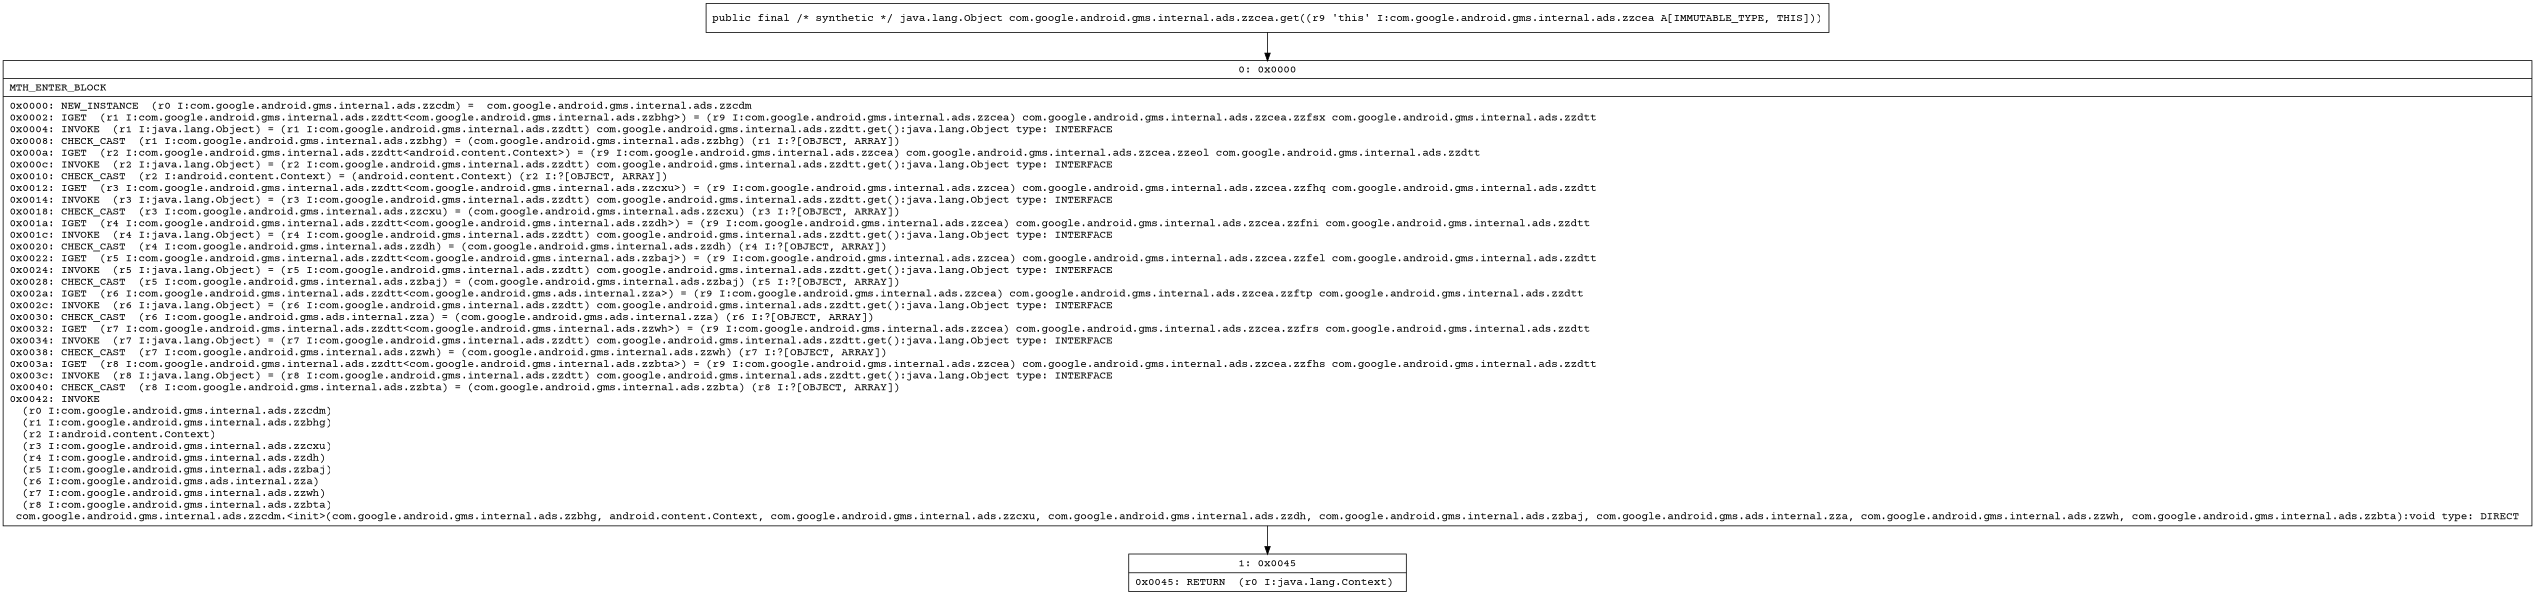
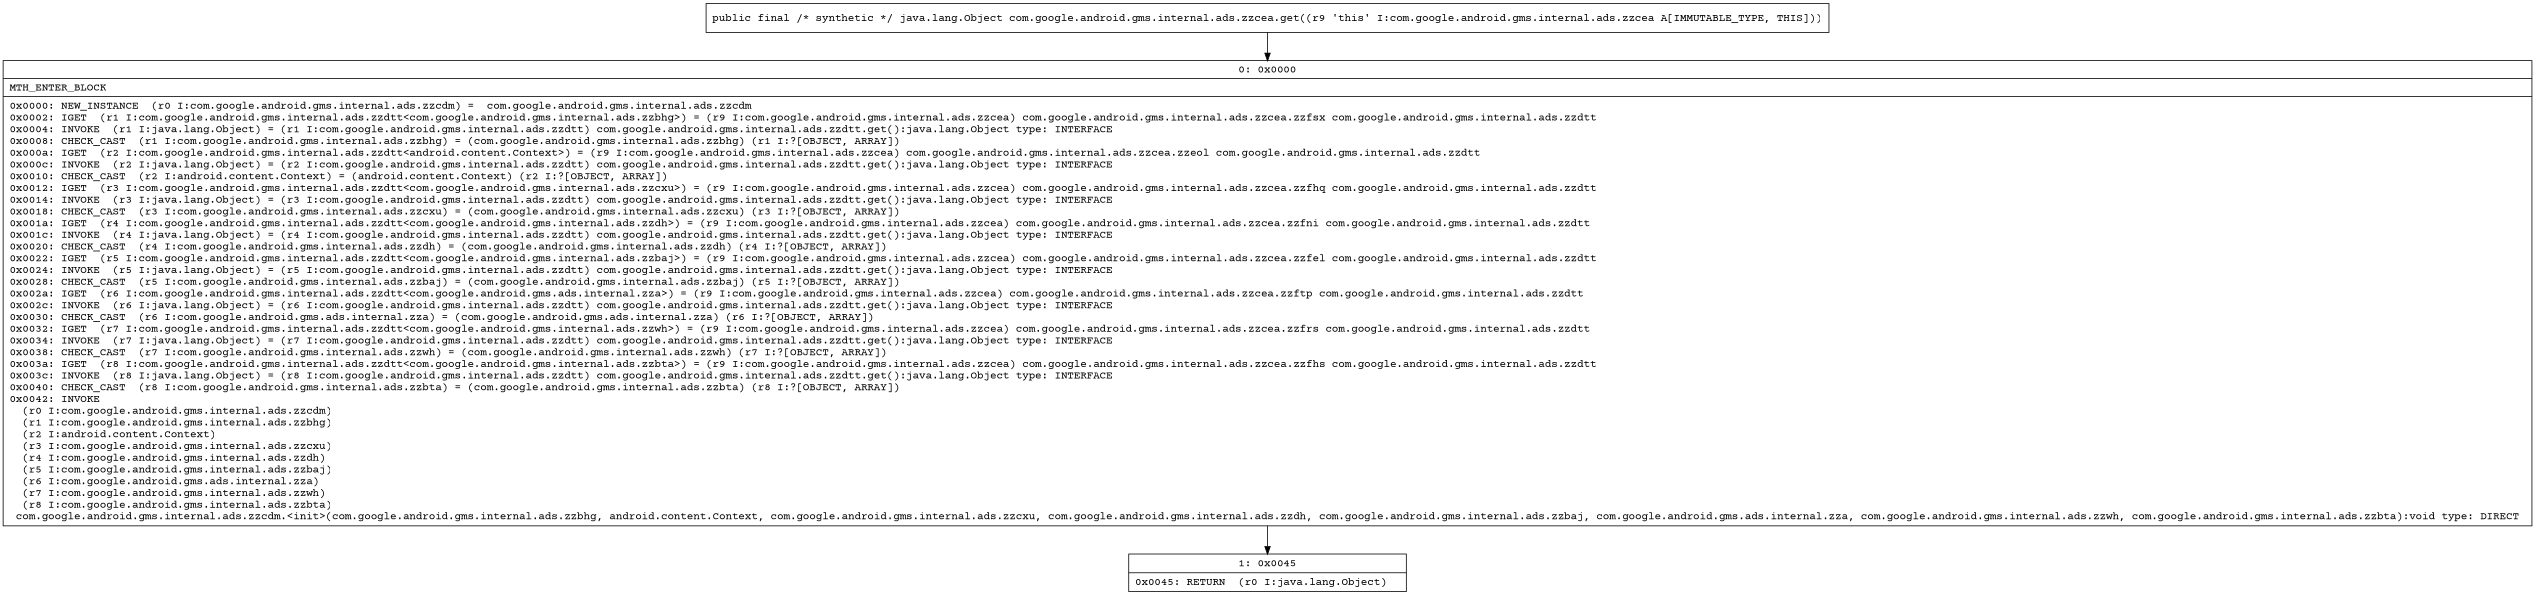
(1268, 582) -> (1264, 582)
